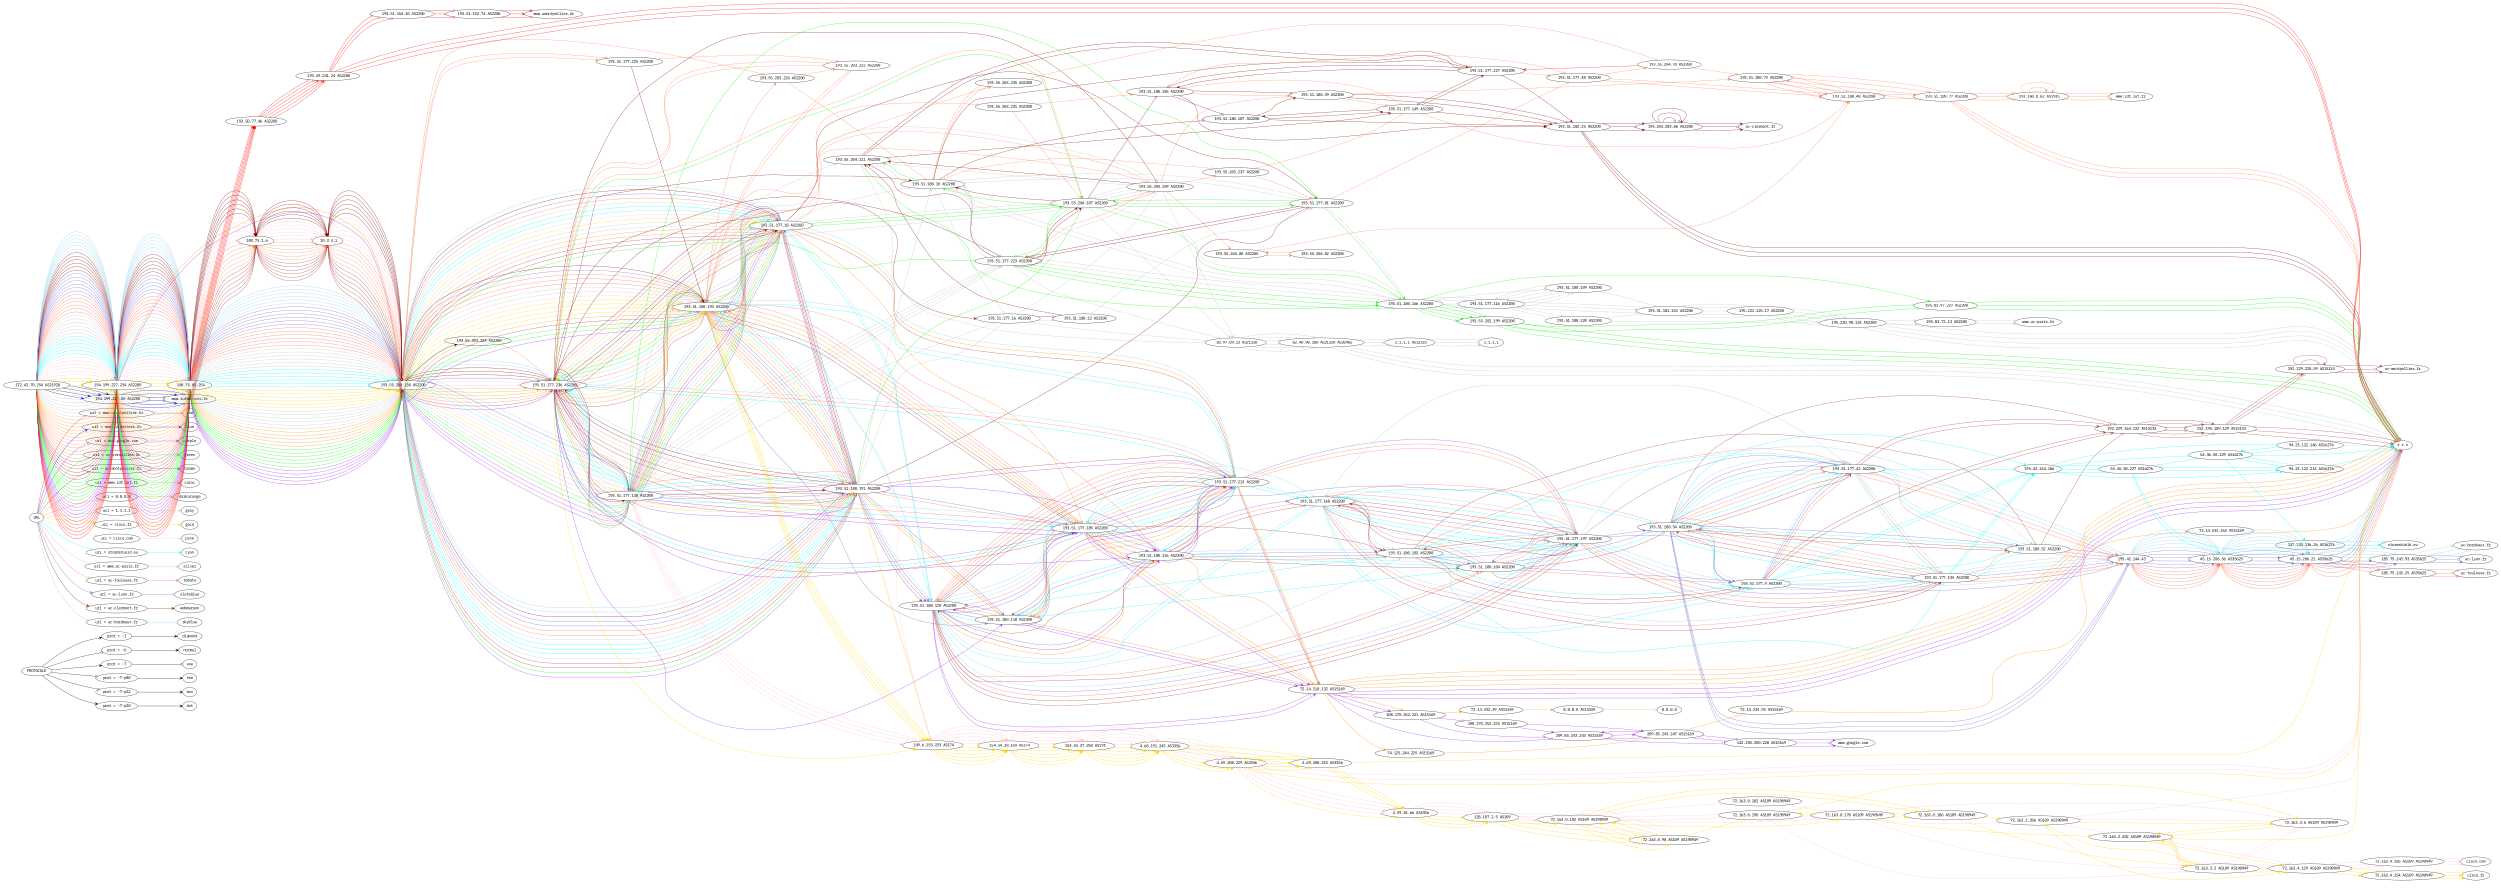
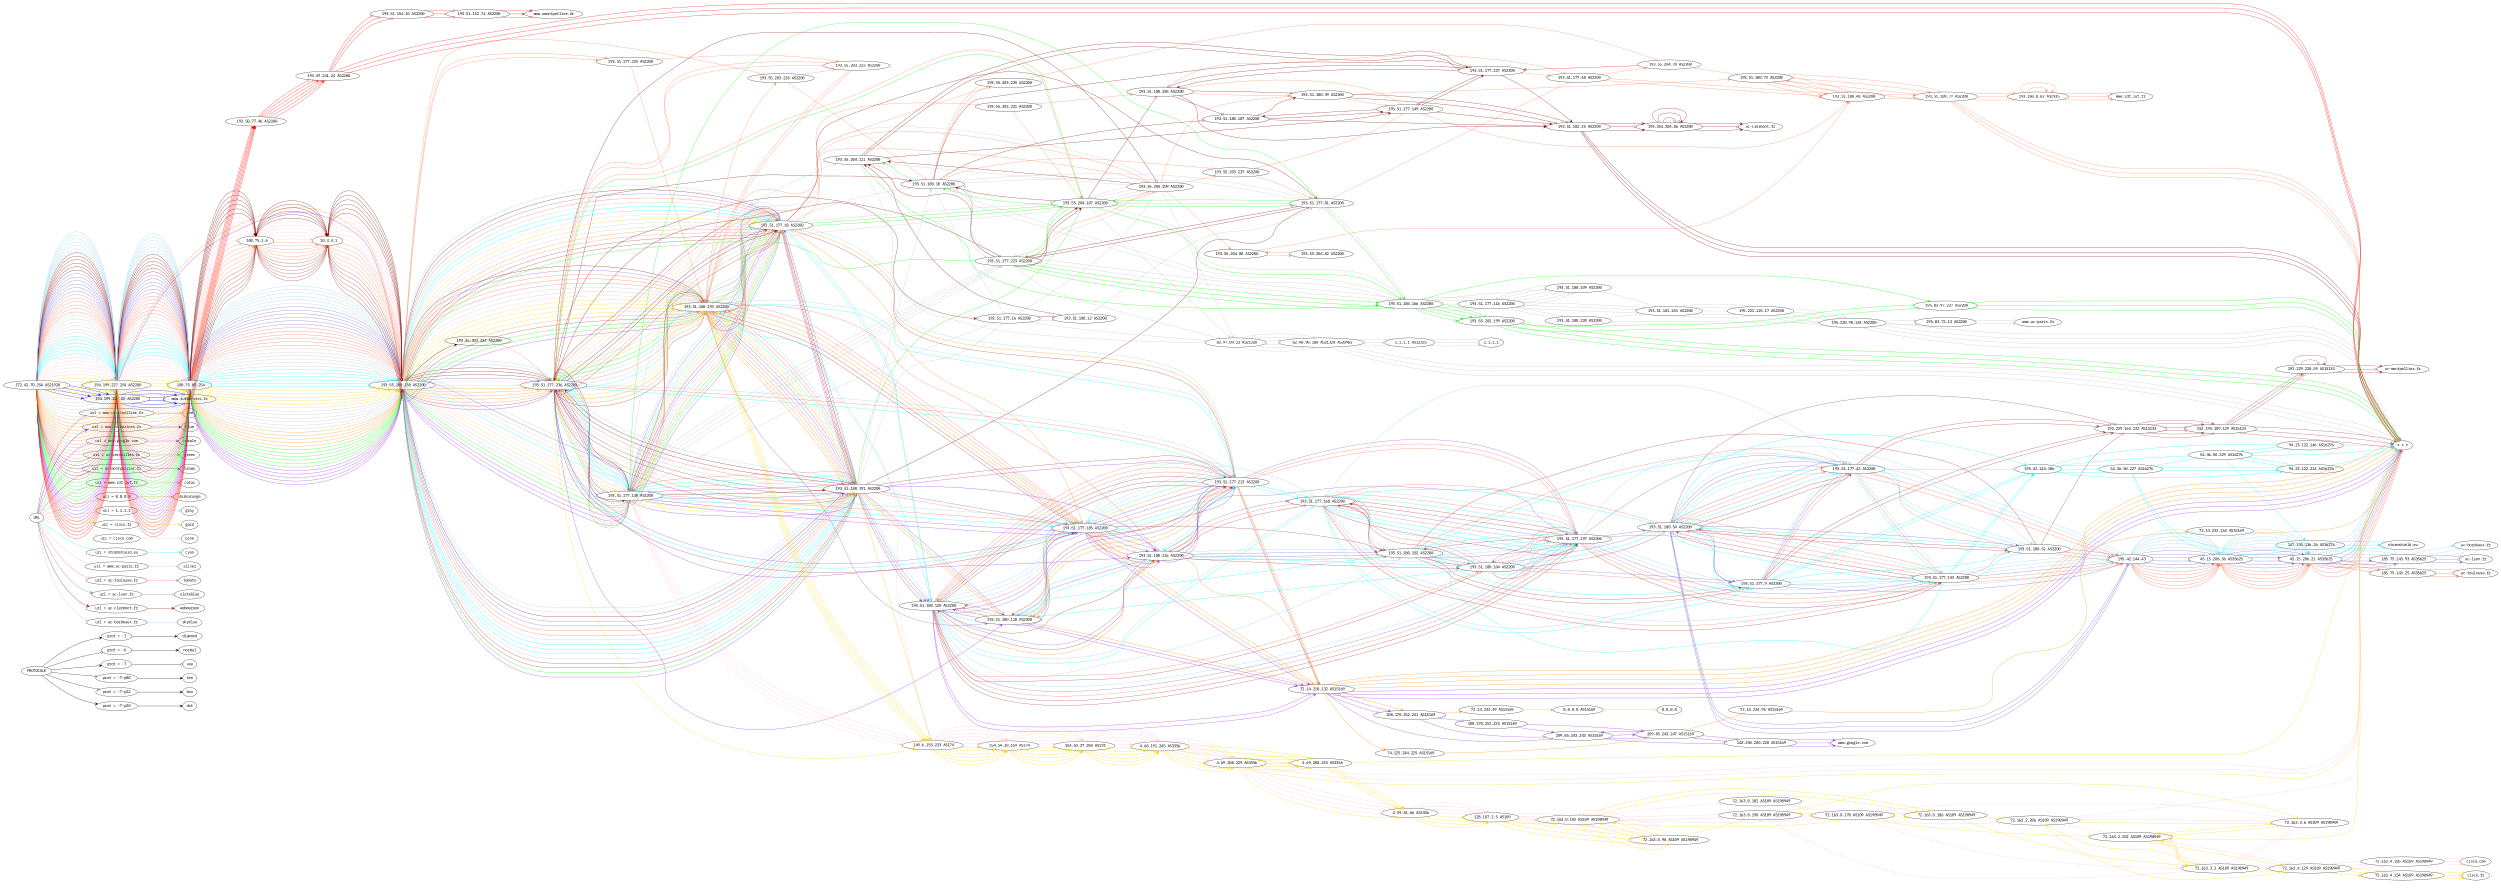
(667, 183) -> (667, 183)
